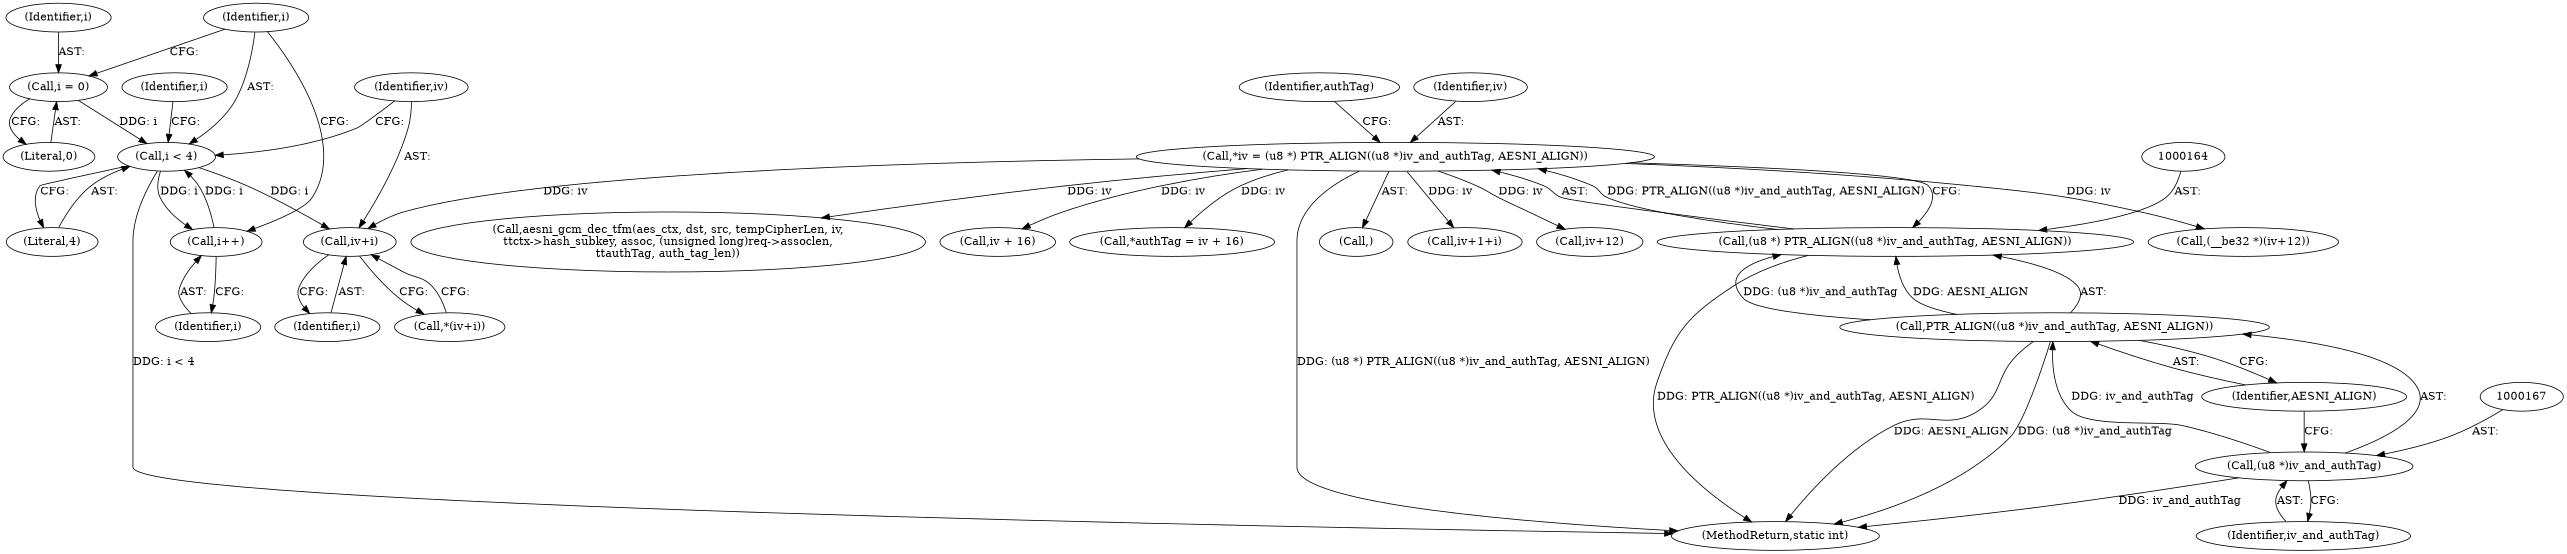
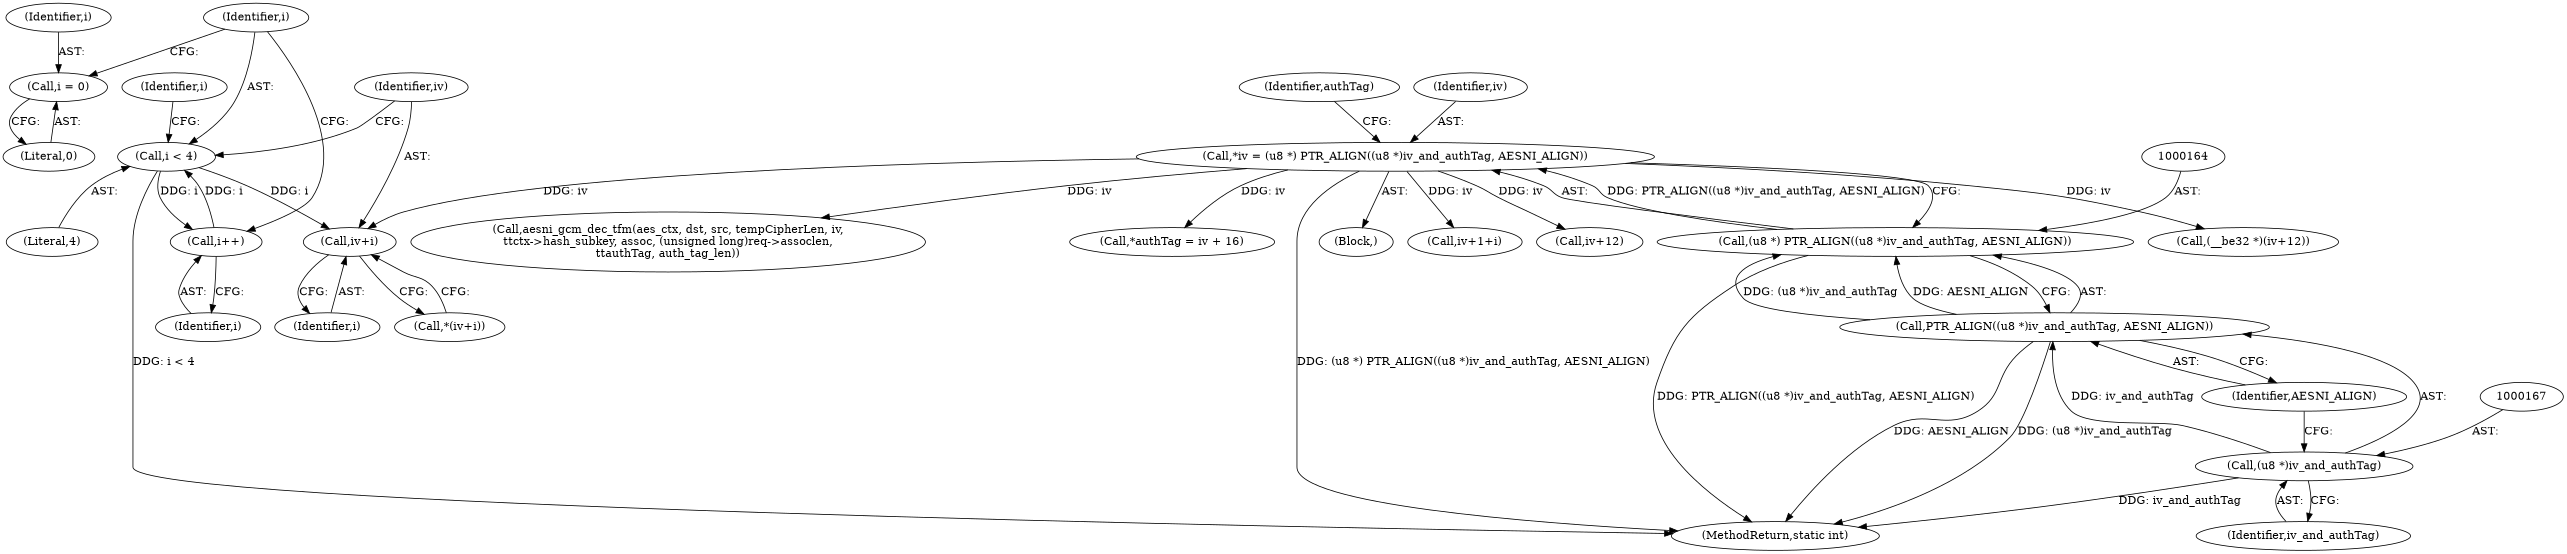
(109, 120) -> none
(66, 179) -> none
(998, 242) -> none
(1356, 242) -> (1356, 242)
none -> (2013, 274)
